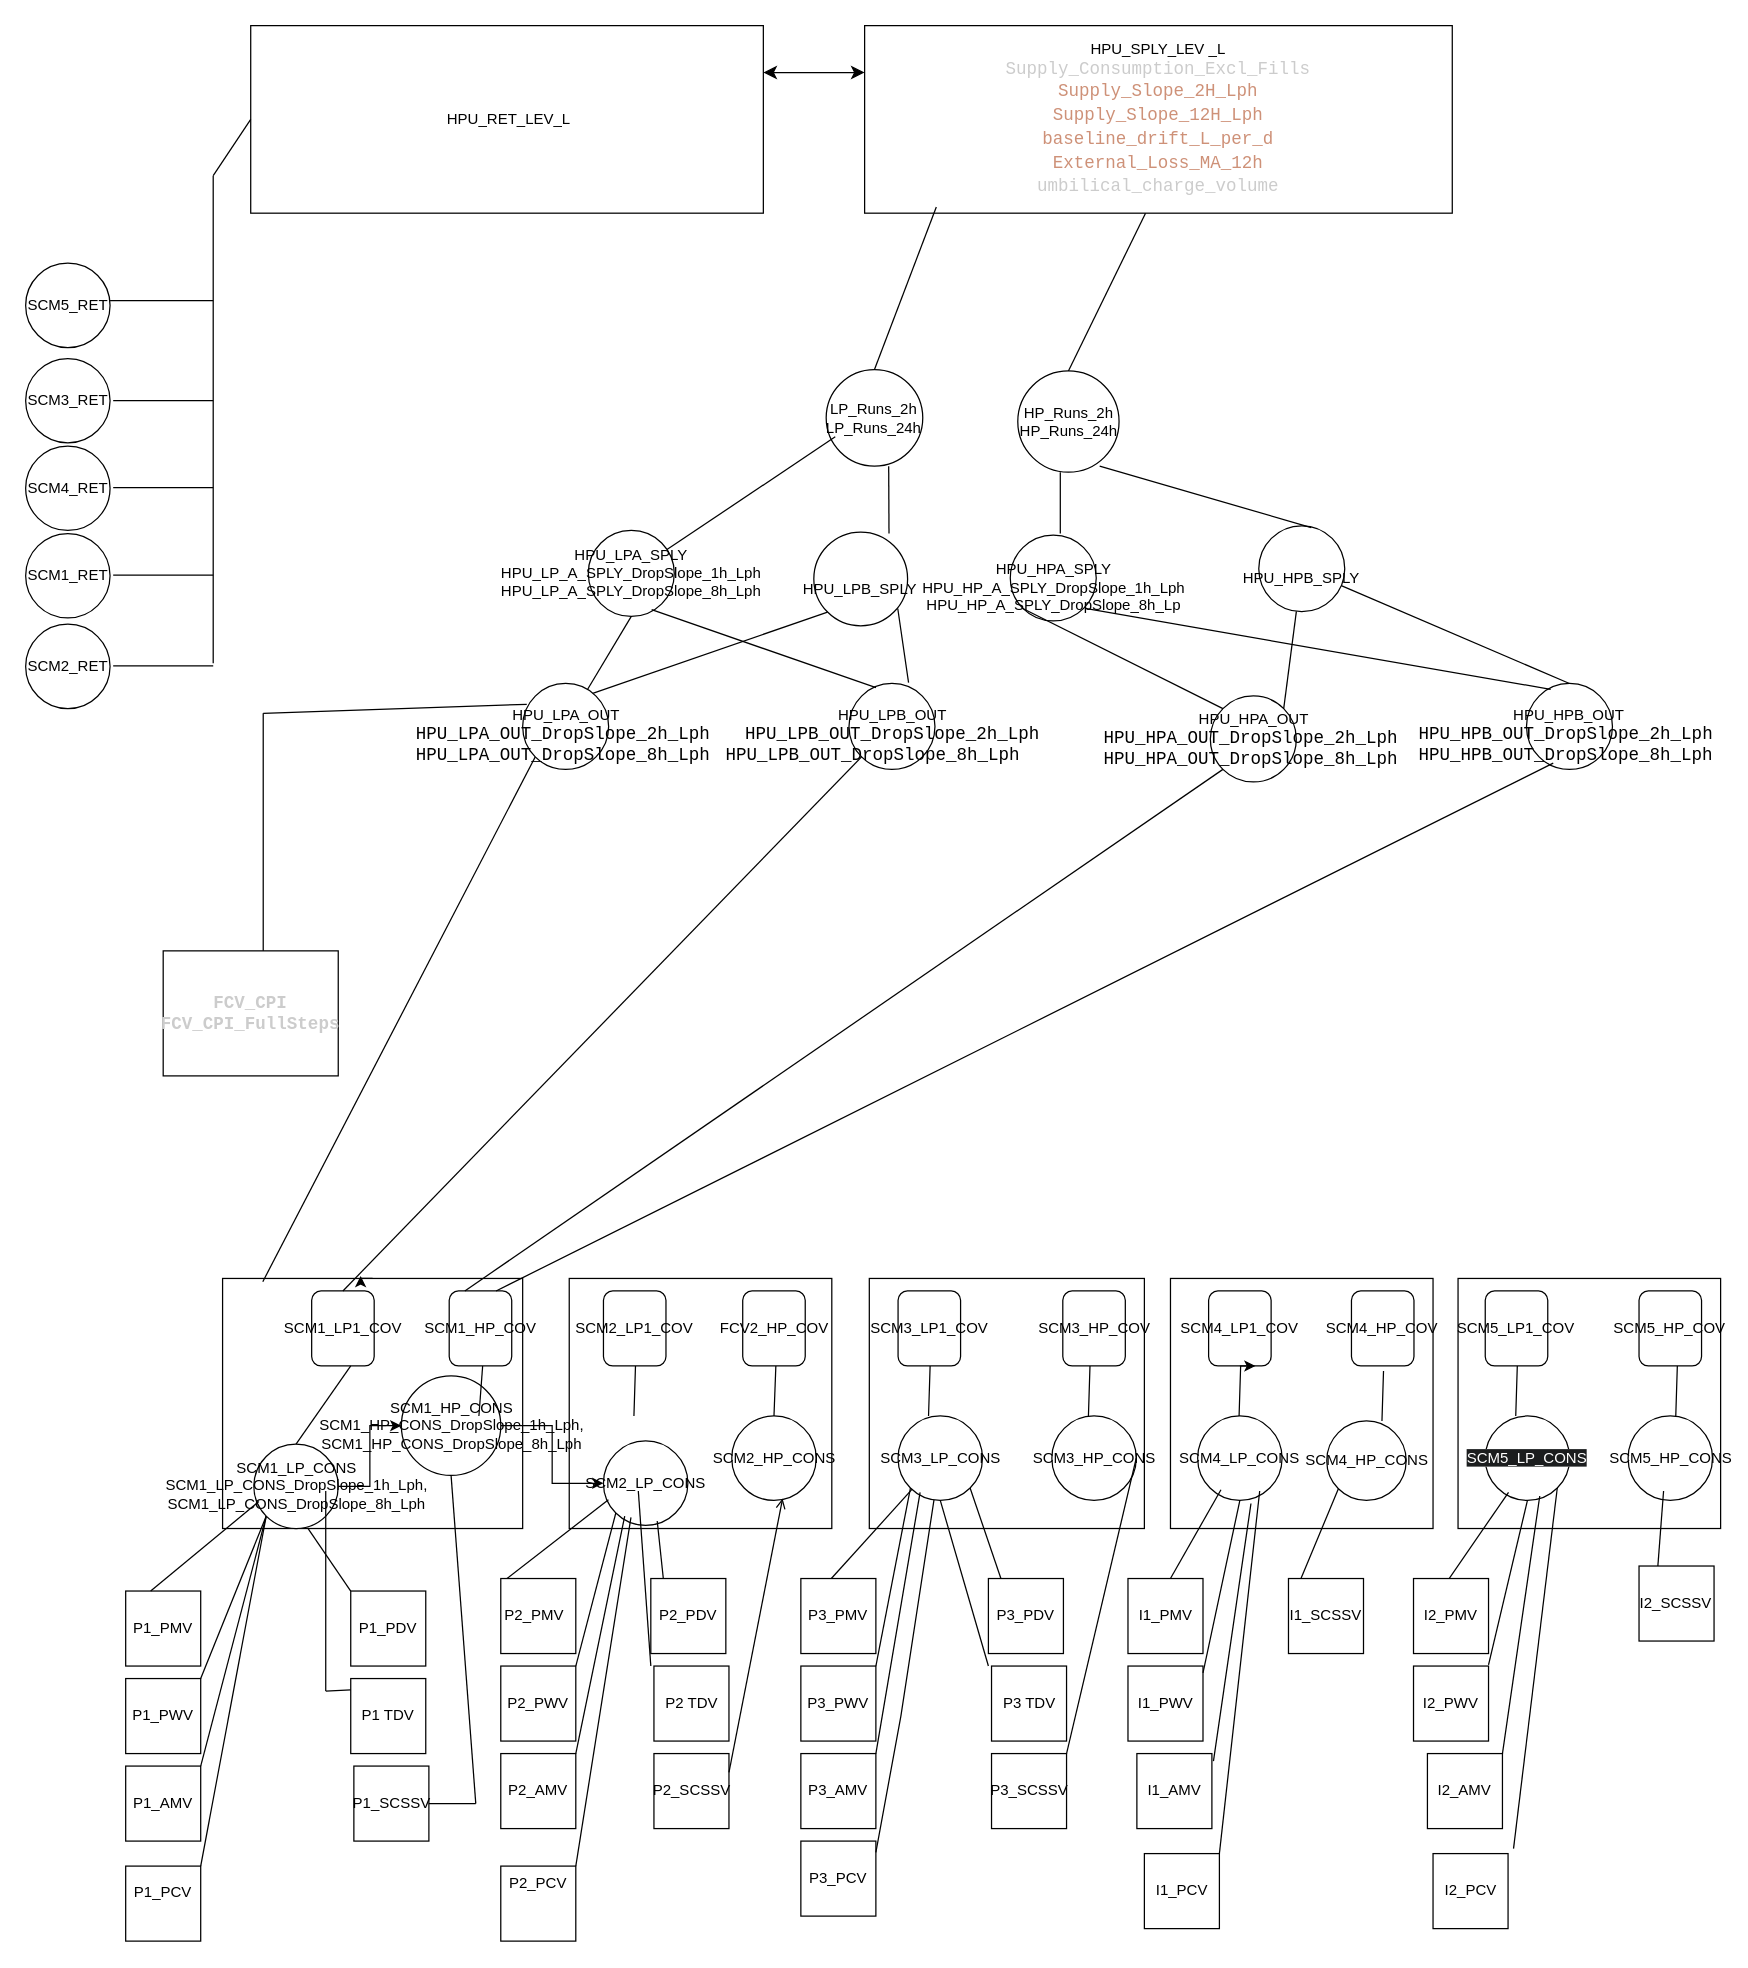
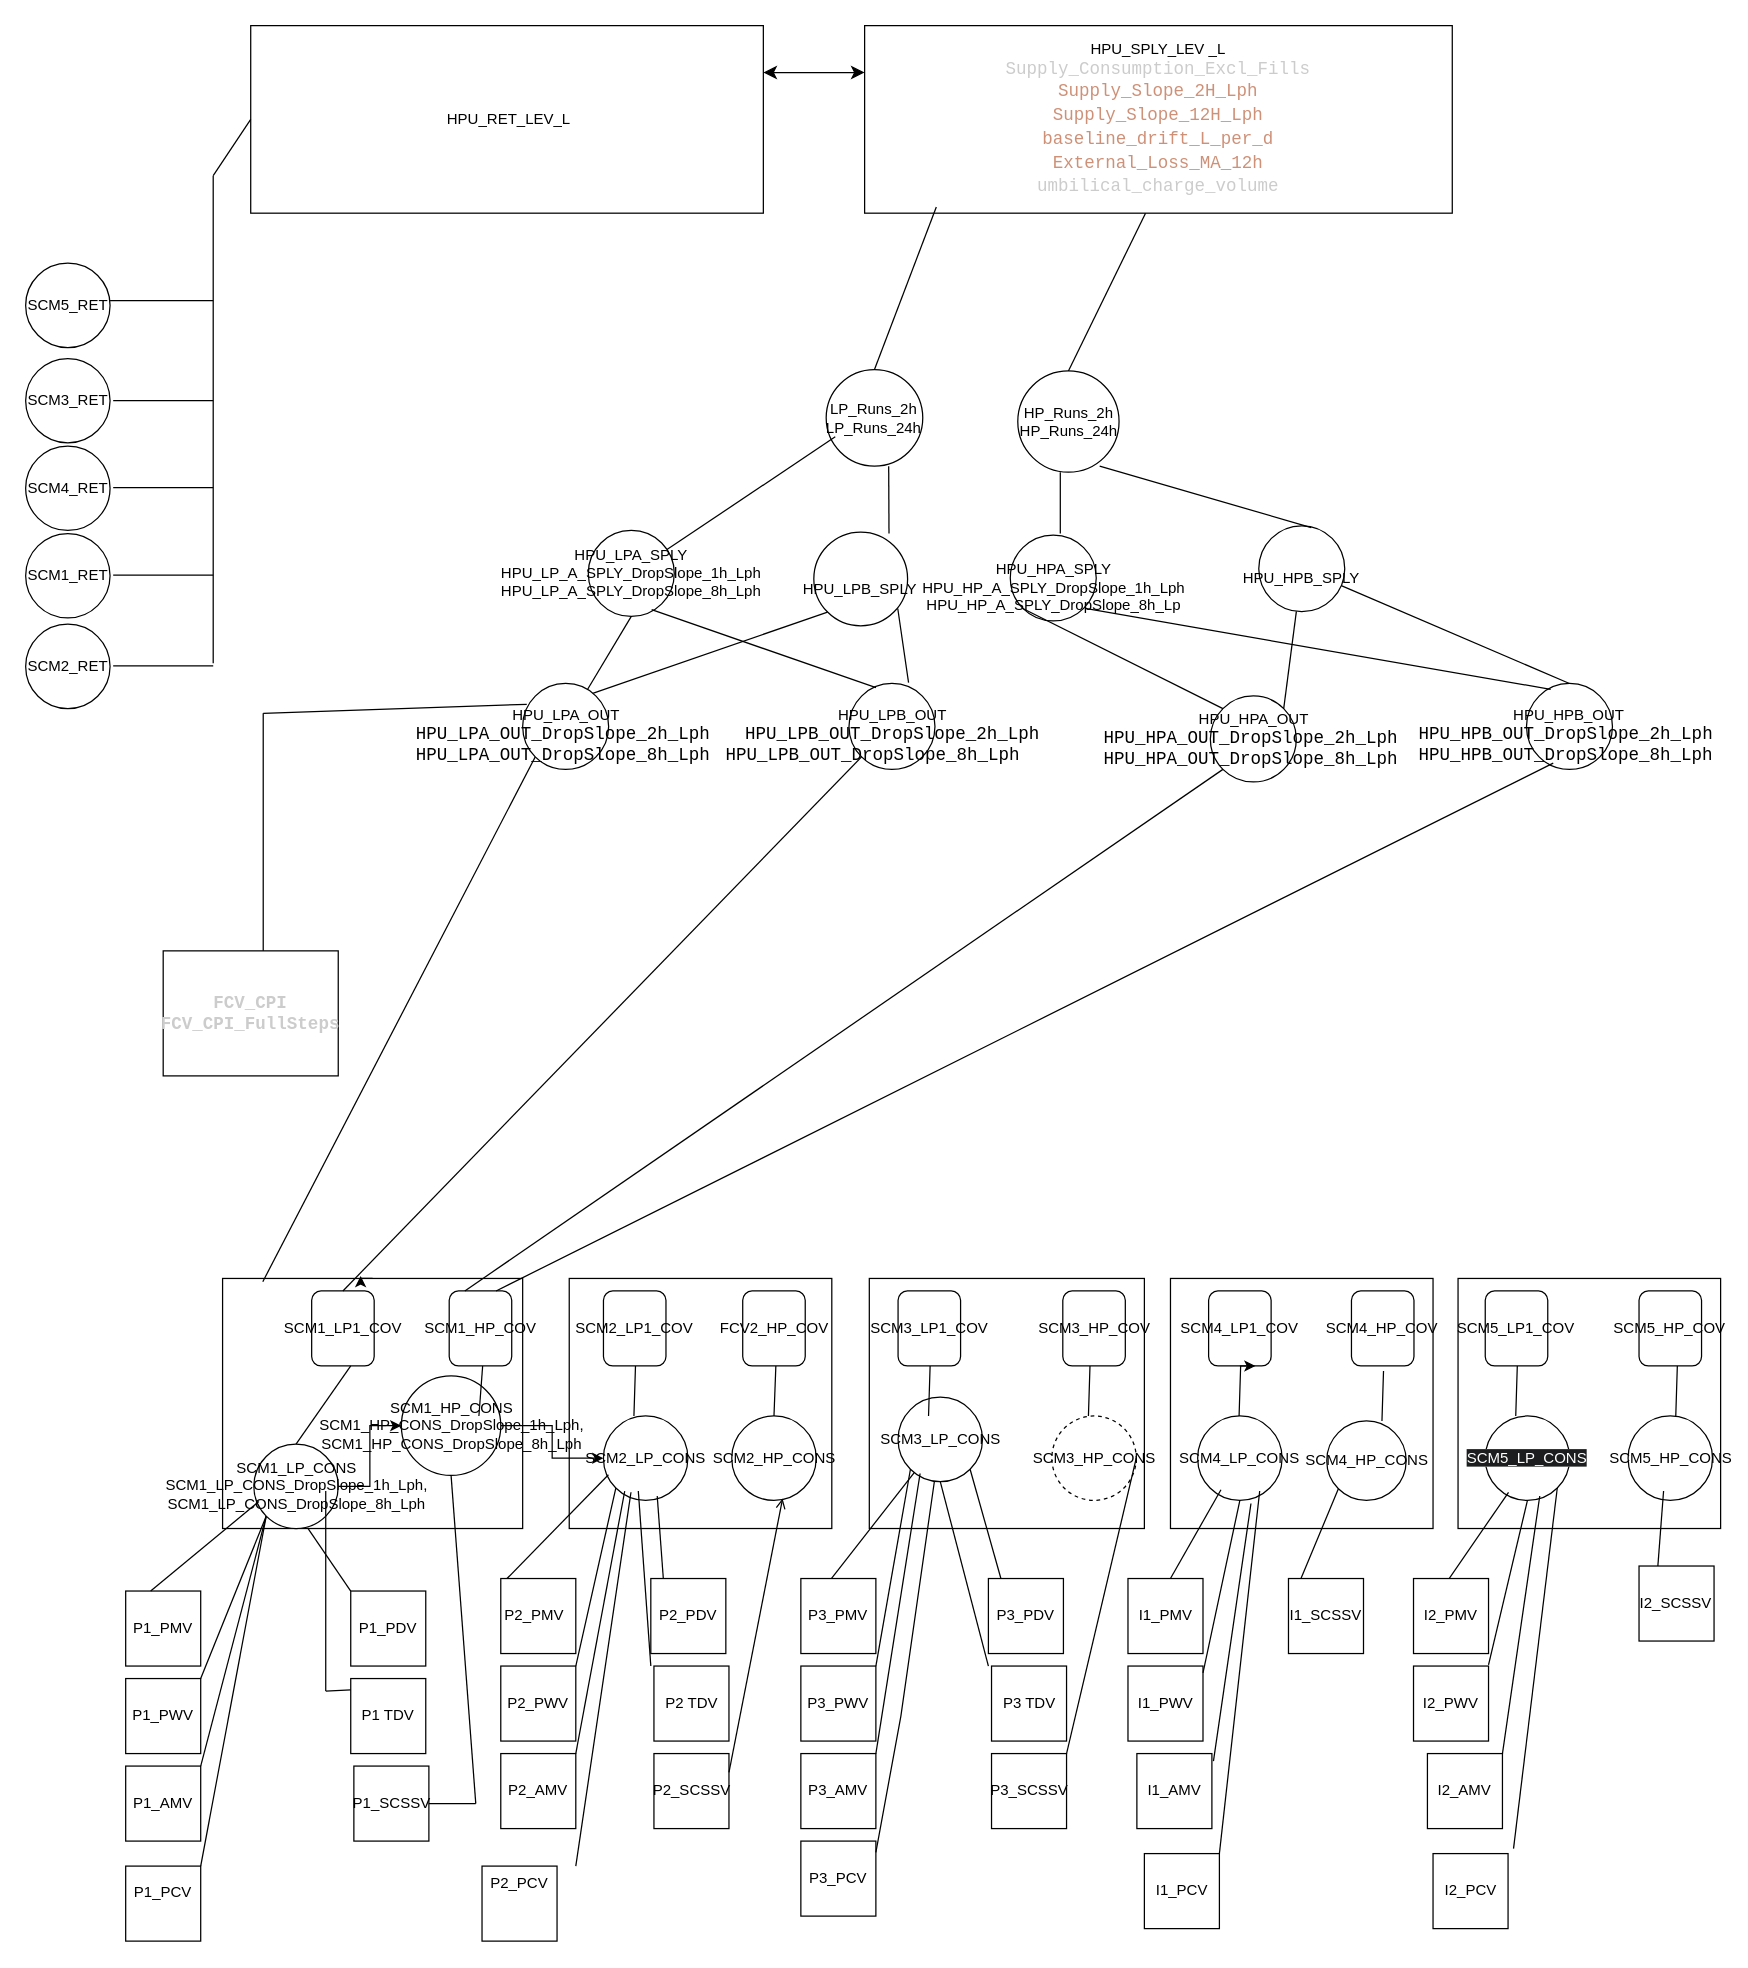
(940, 1458) -> (940, 1439)
(1094, 1458) -> (1094, 1458)
(645, 1483) -> (645, 1458)
(538, 1903) -> (519, 1903)
